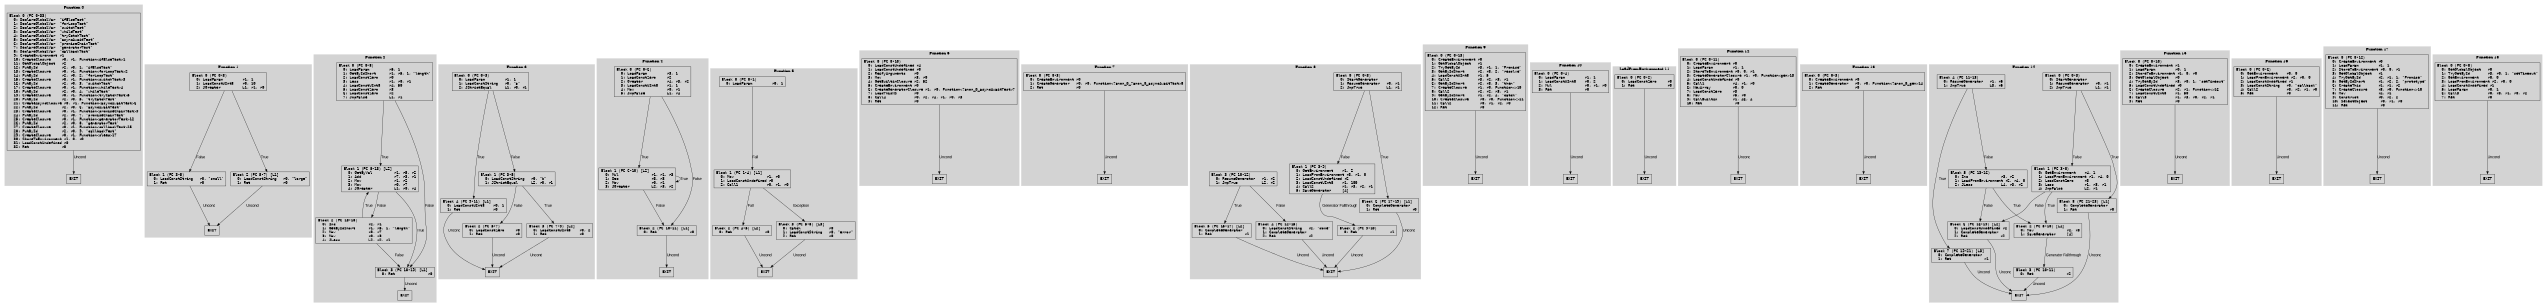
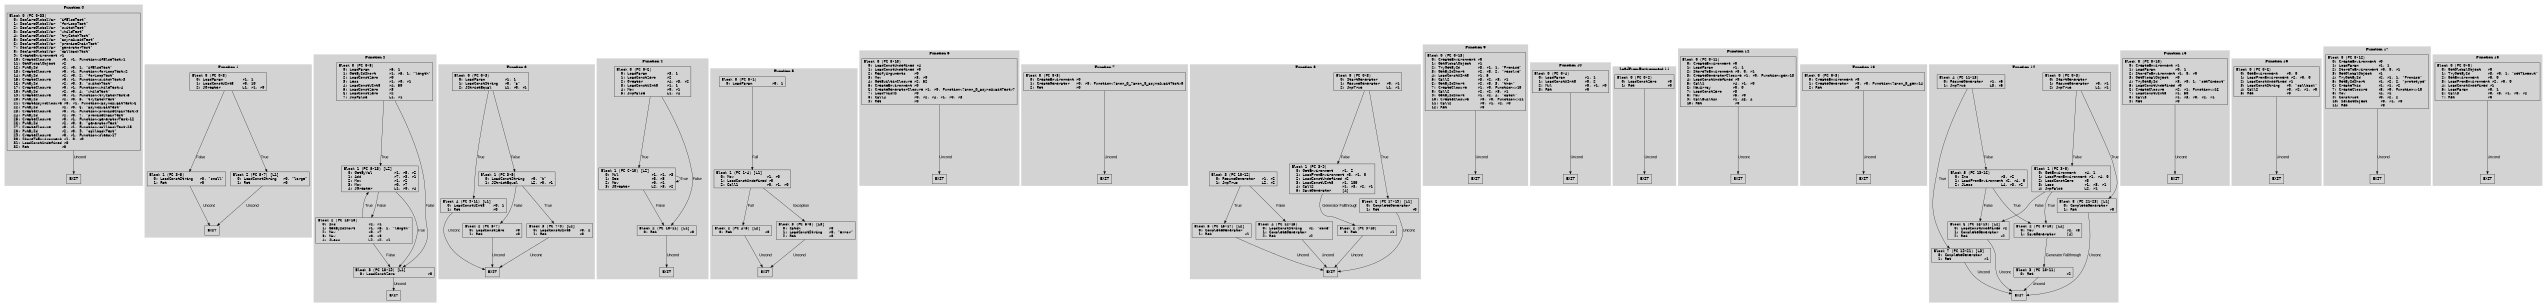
(405, 272) -> (394, 272)
